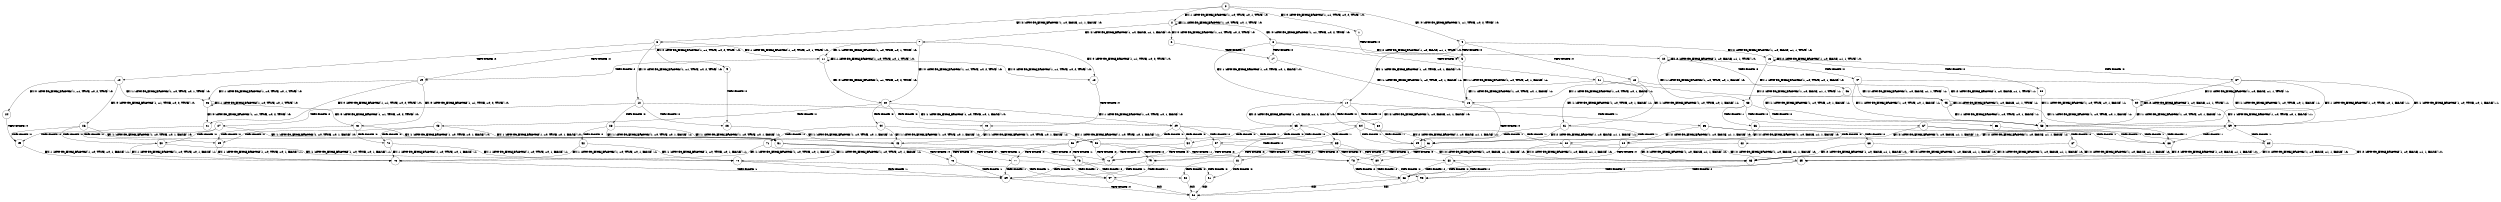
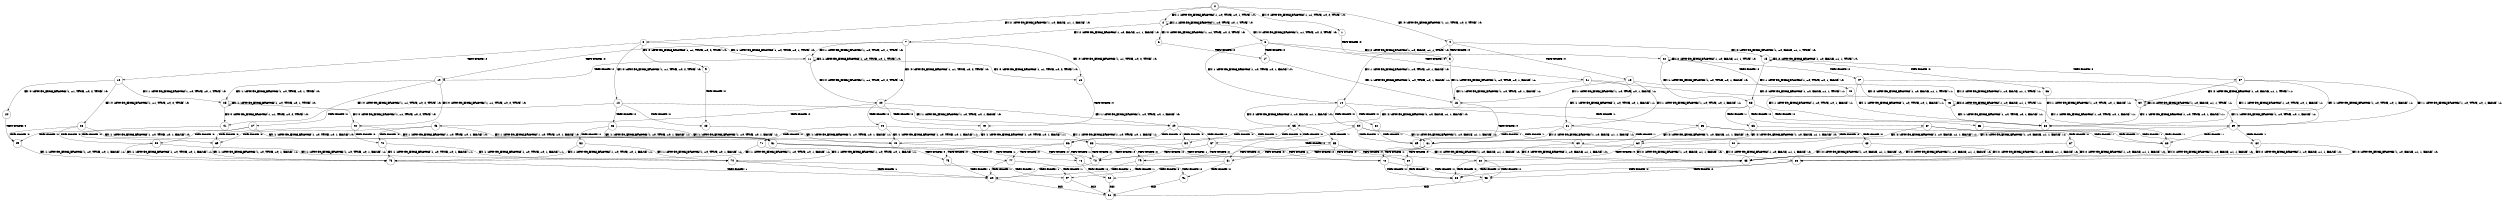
(1121, 187) -> (1060, 187)
(1300, 187) -> none
